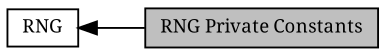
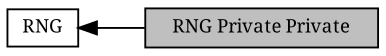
(262, 28) -> (262, 28)
